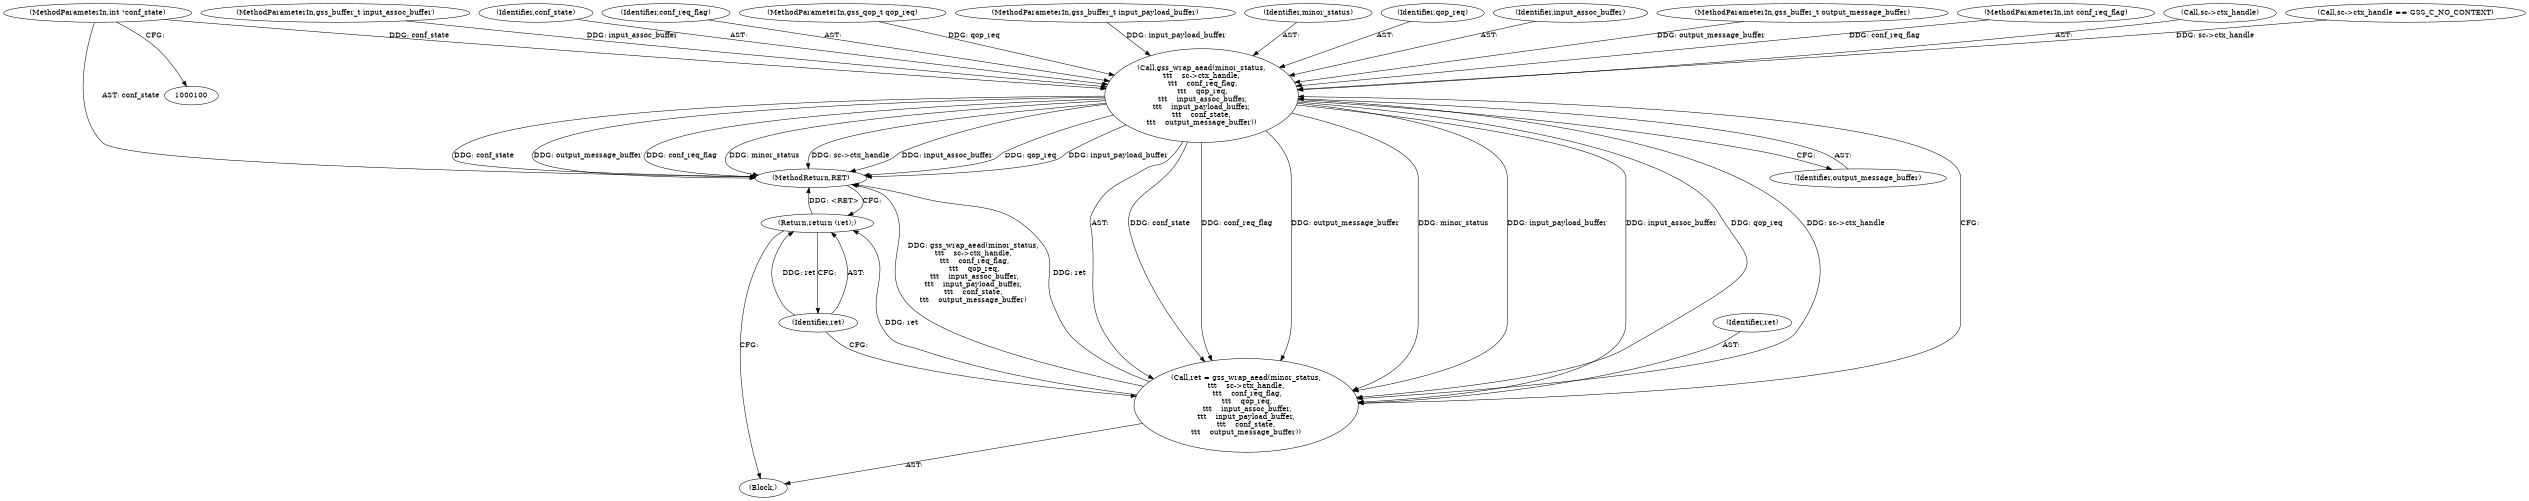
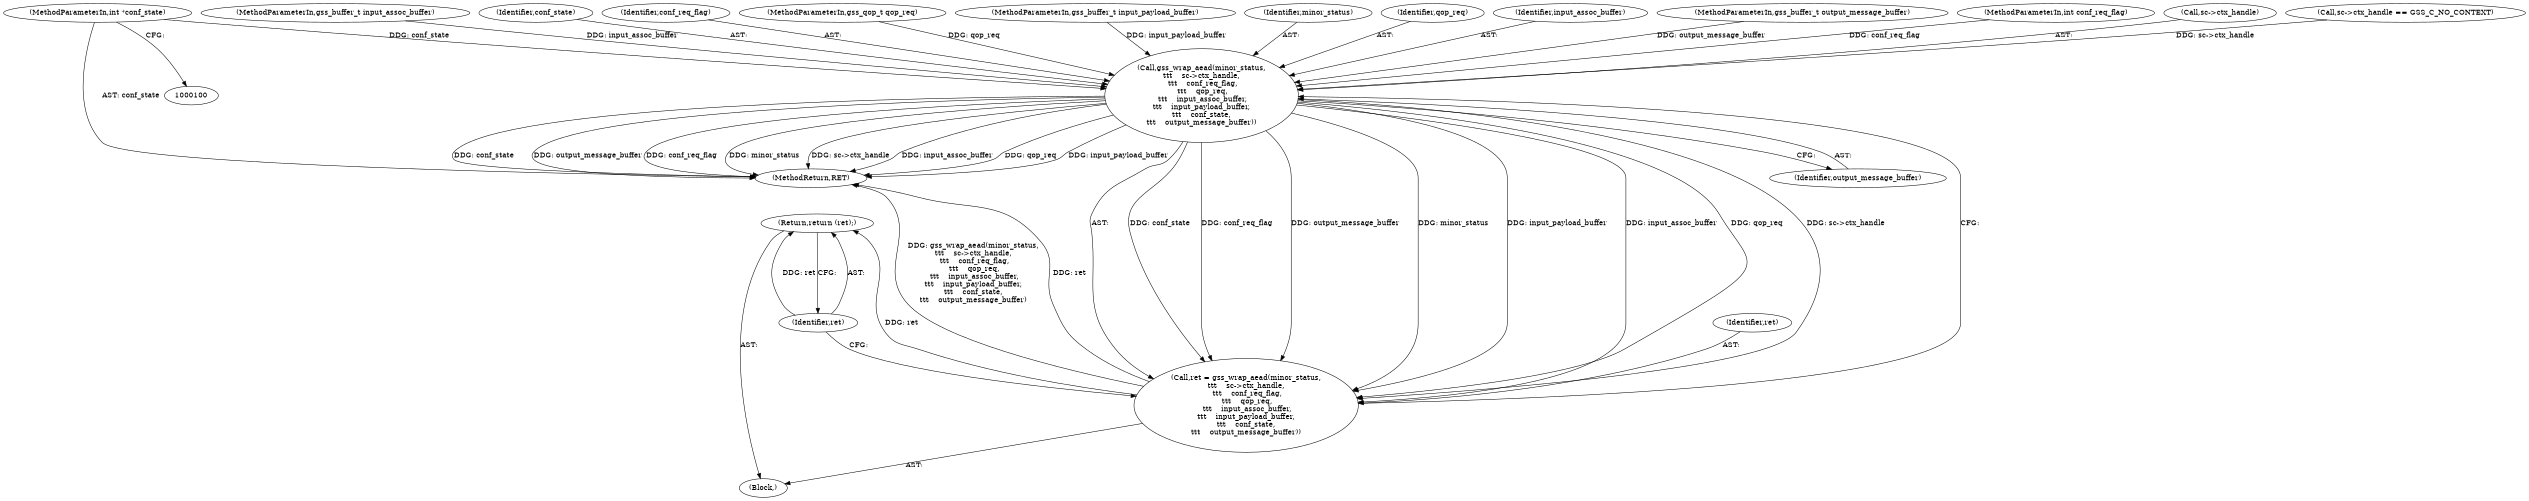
(862, 198) -> none
(809, 204) -> none
(750, 345) -> (750, 345)
